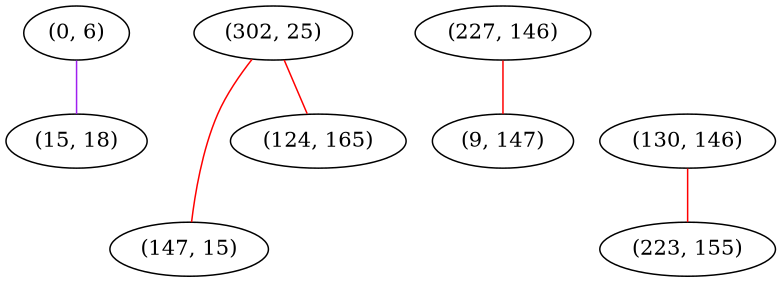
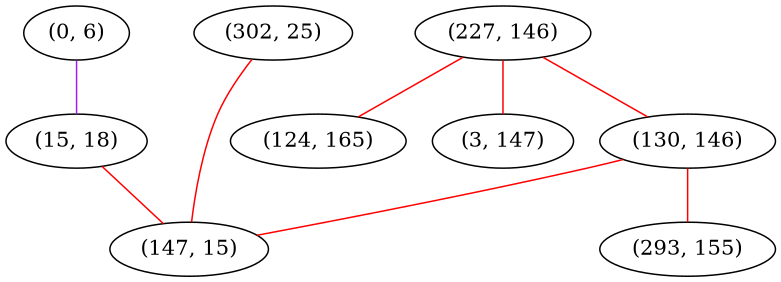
(296, 87) -> (411, 87)
none -> (595, 87)
(503, 141) -> (503, 141)
none -> (133, 195)
none -> (440, 200)
(688, 249) -> (688, 249)
